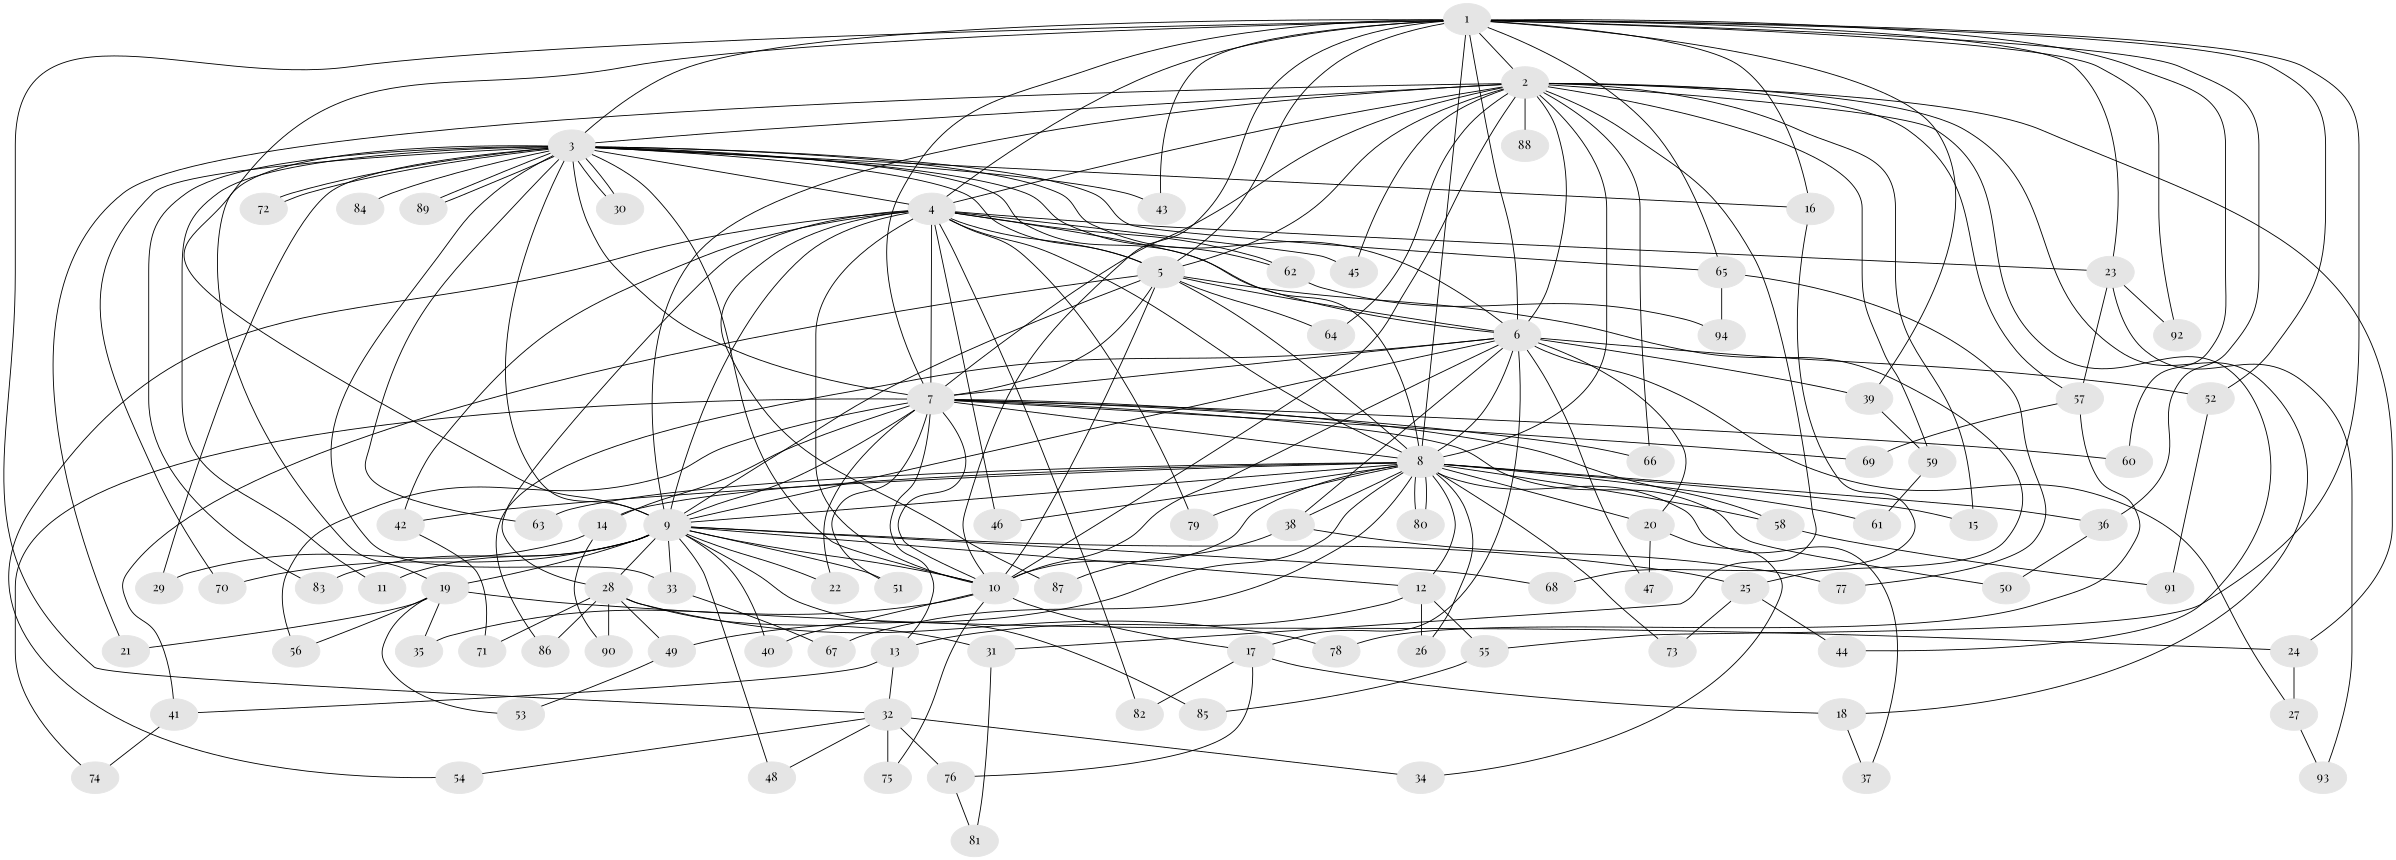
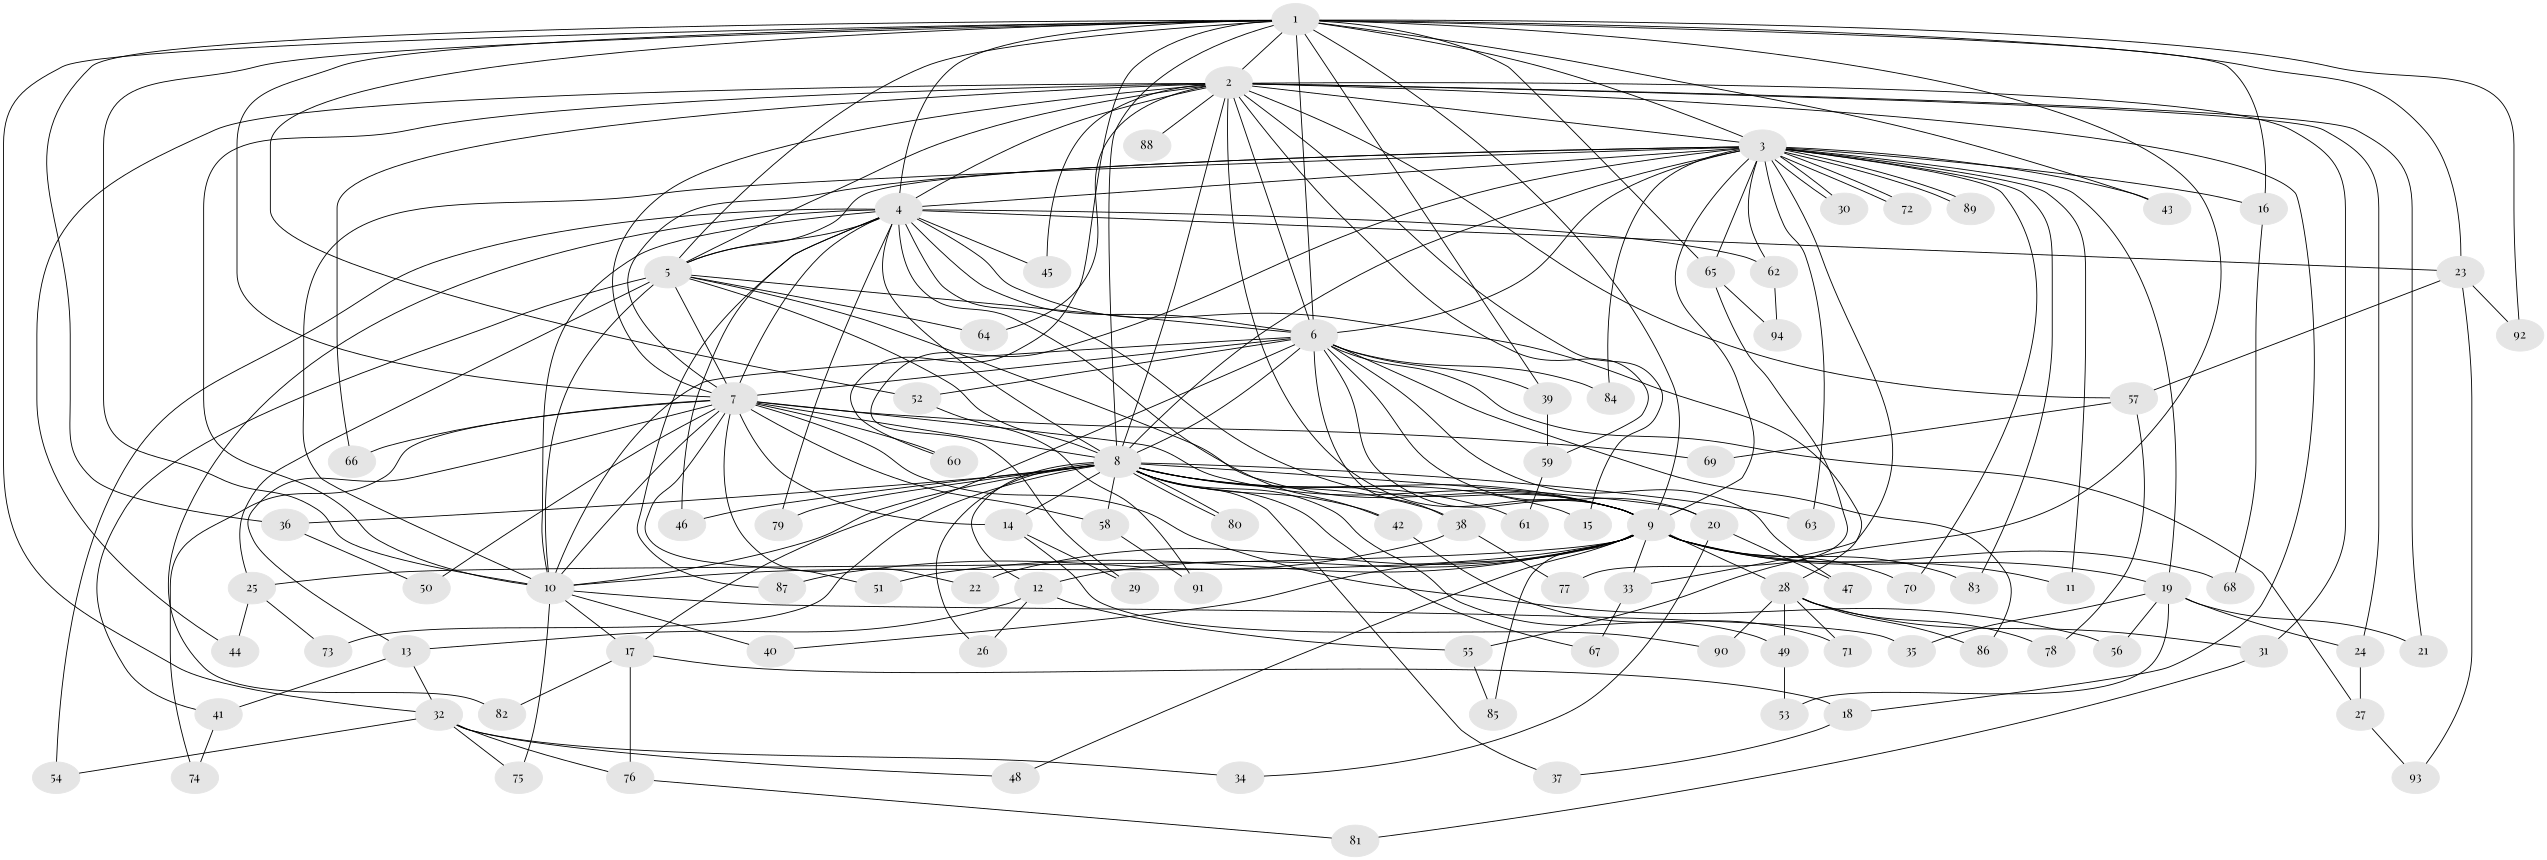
none -> (1469, 366)
